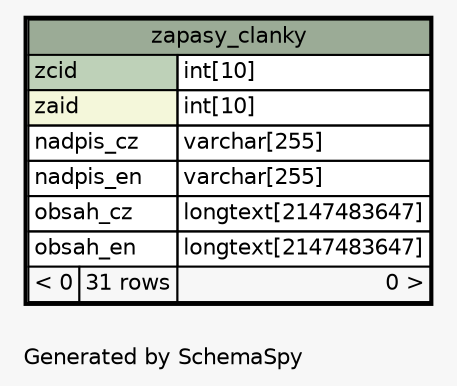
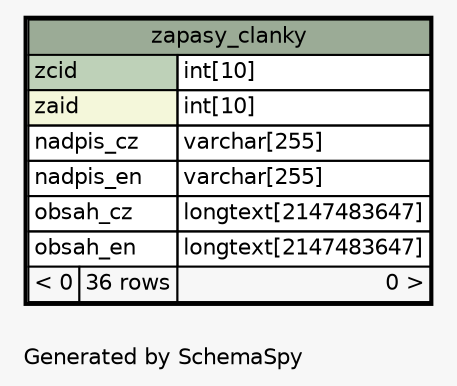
(128, 283) -> (128, 283)
